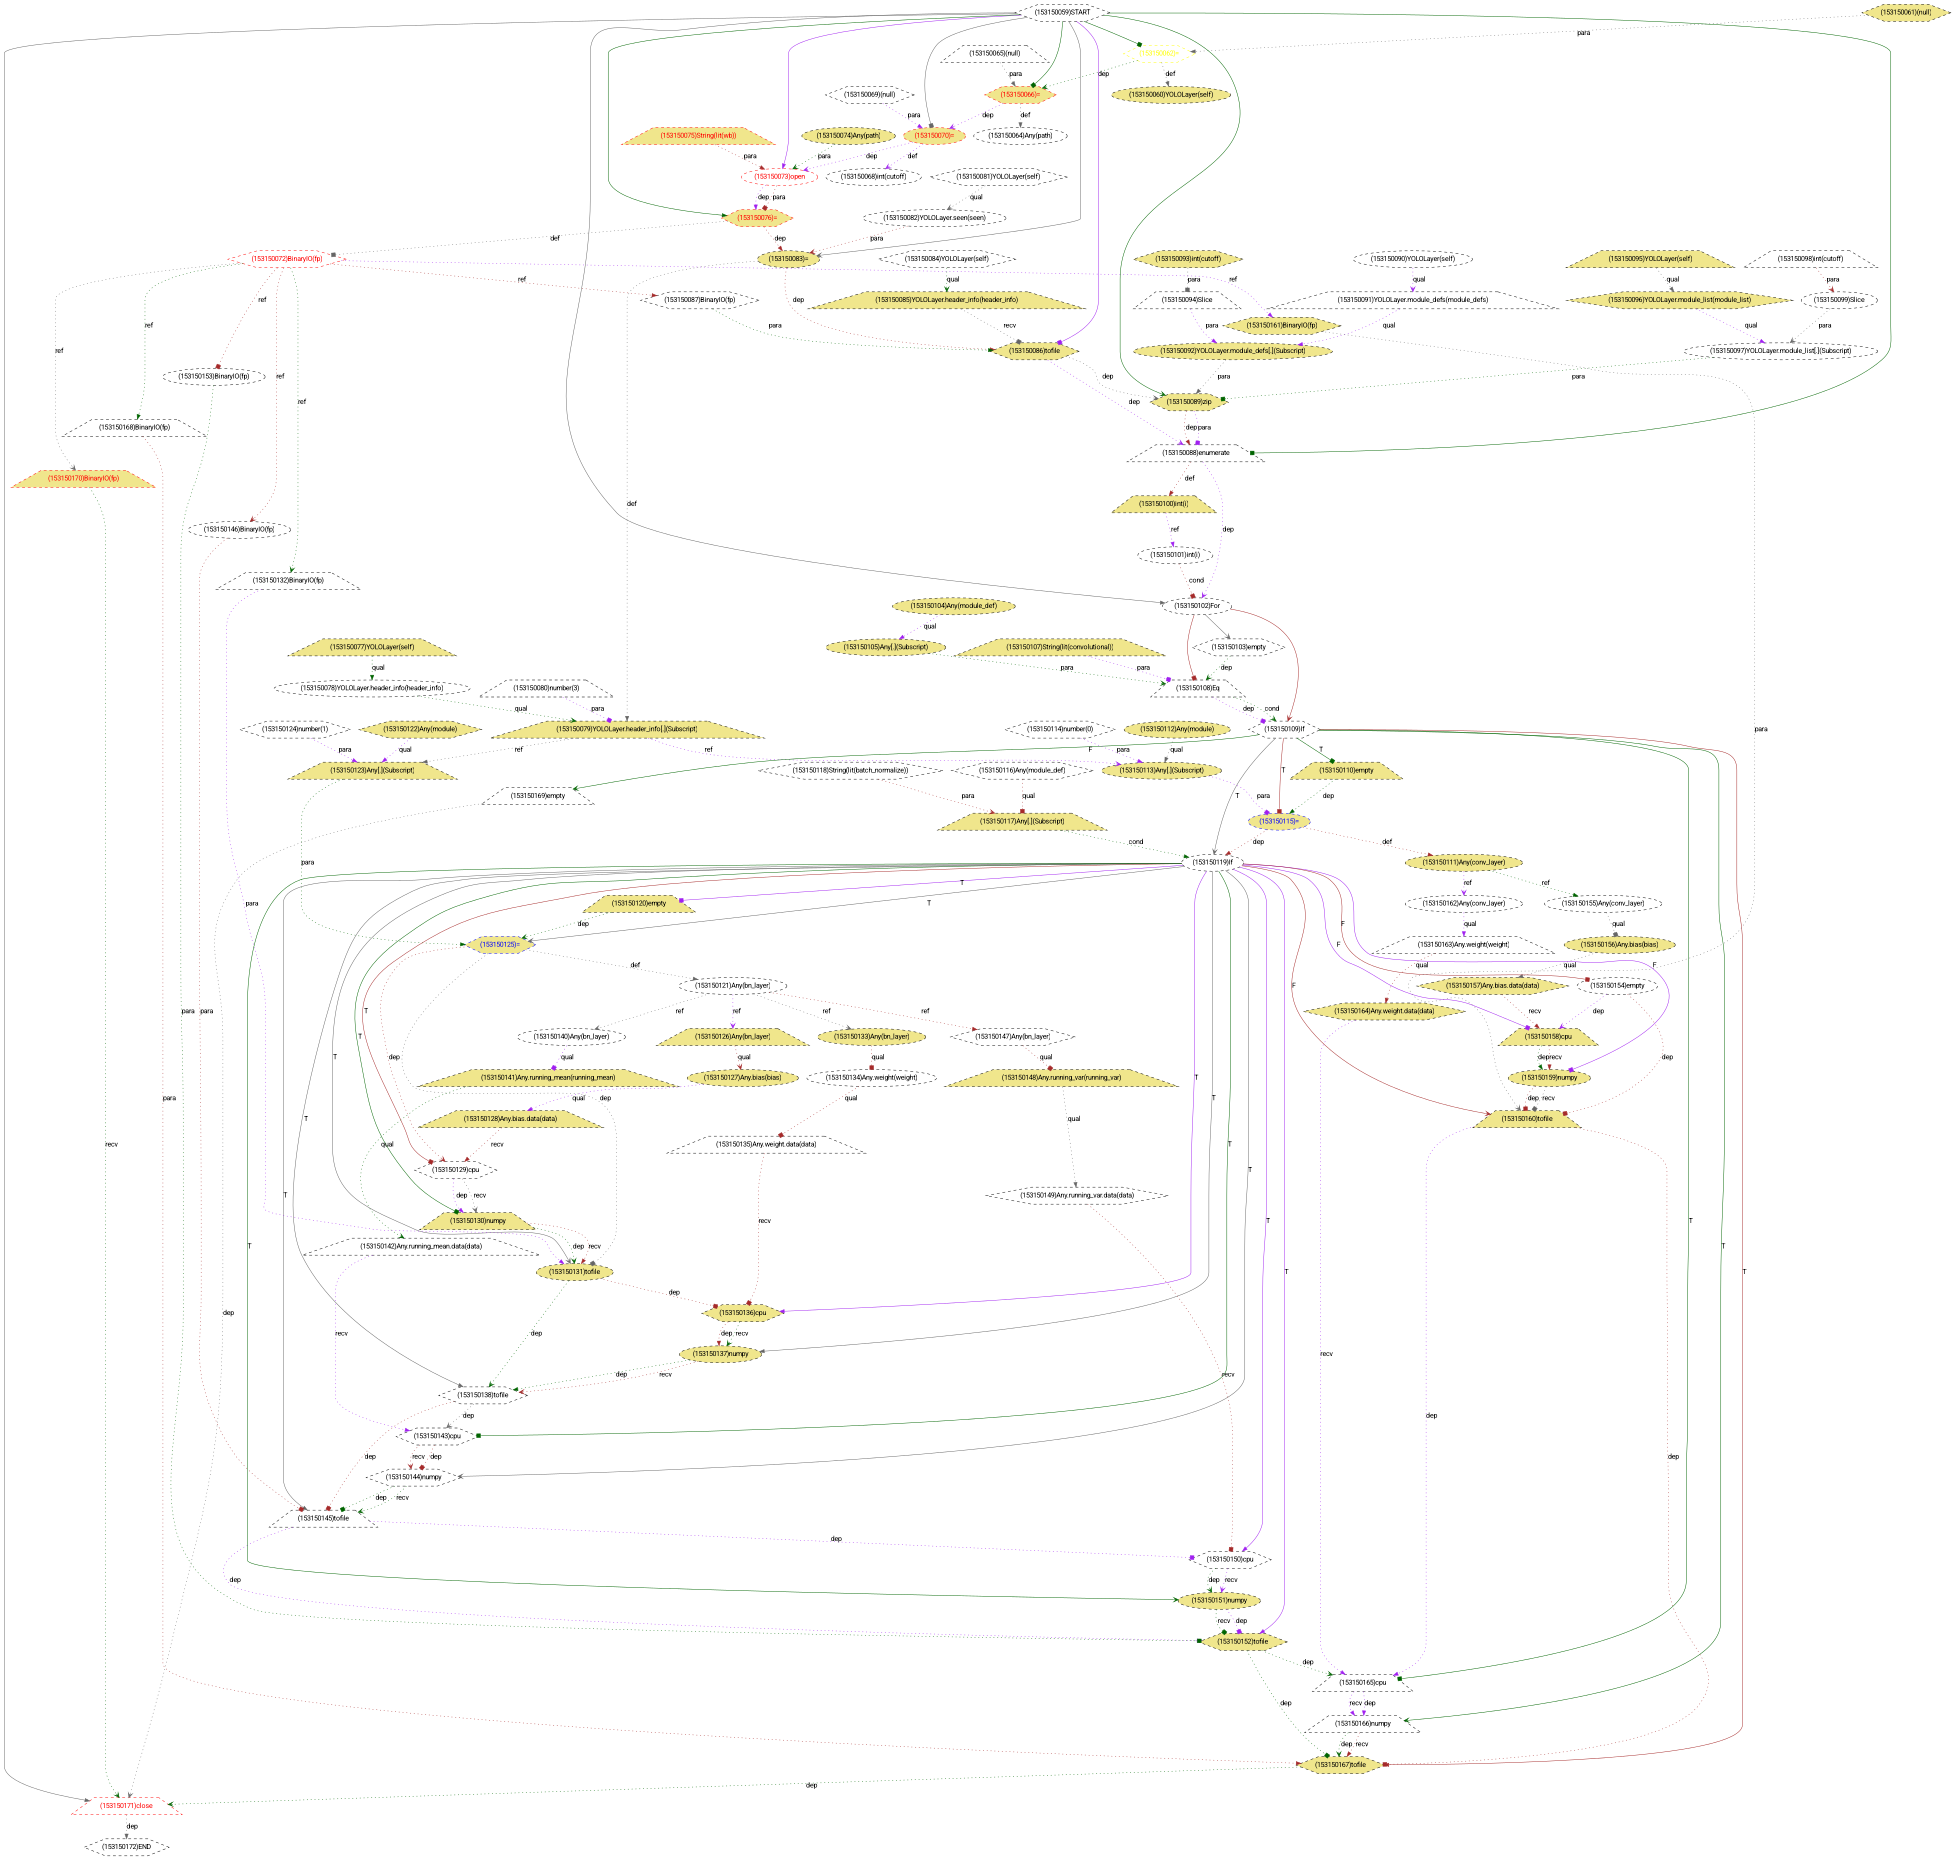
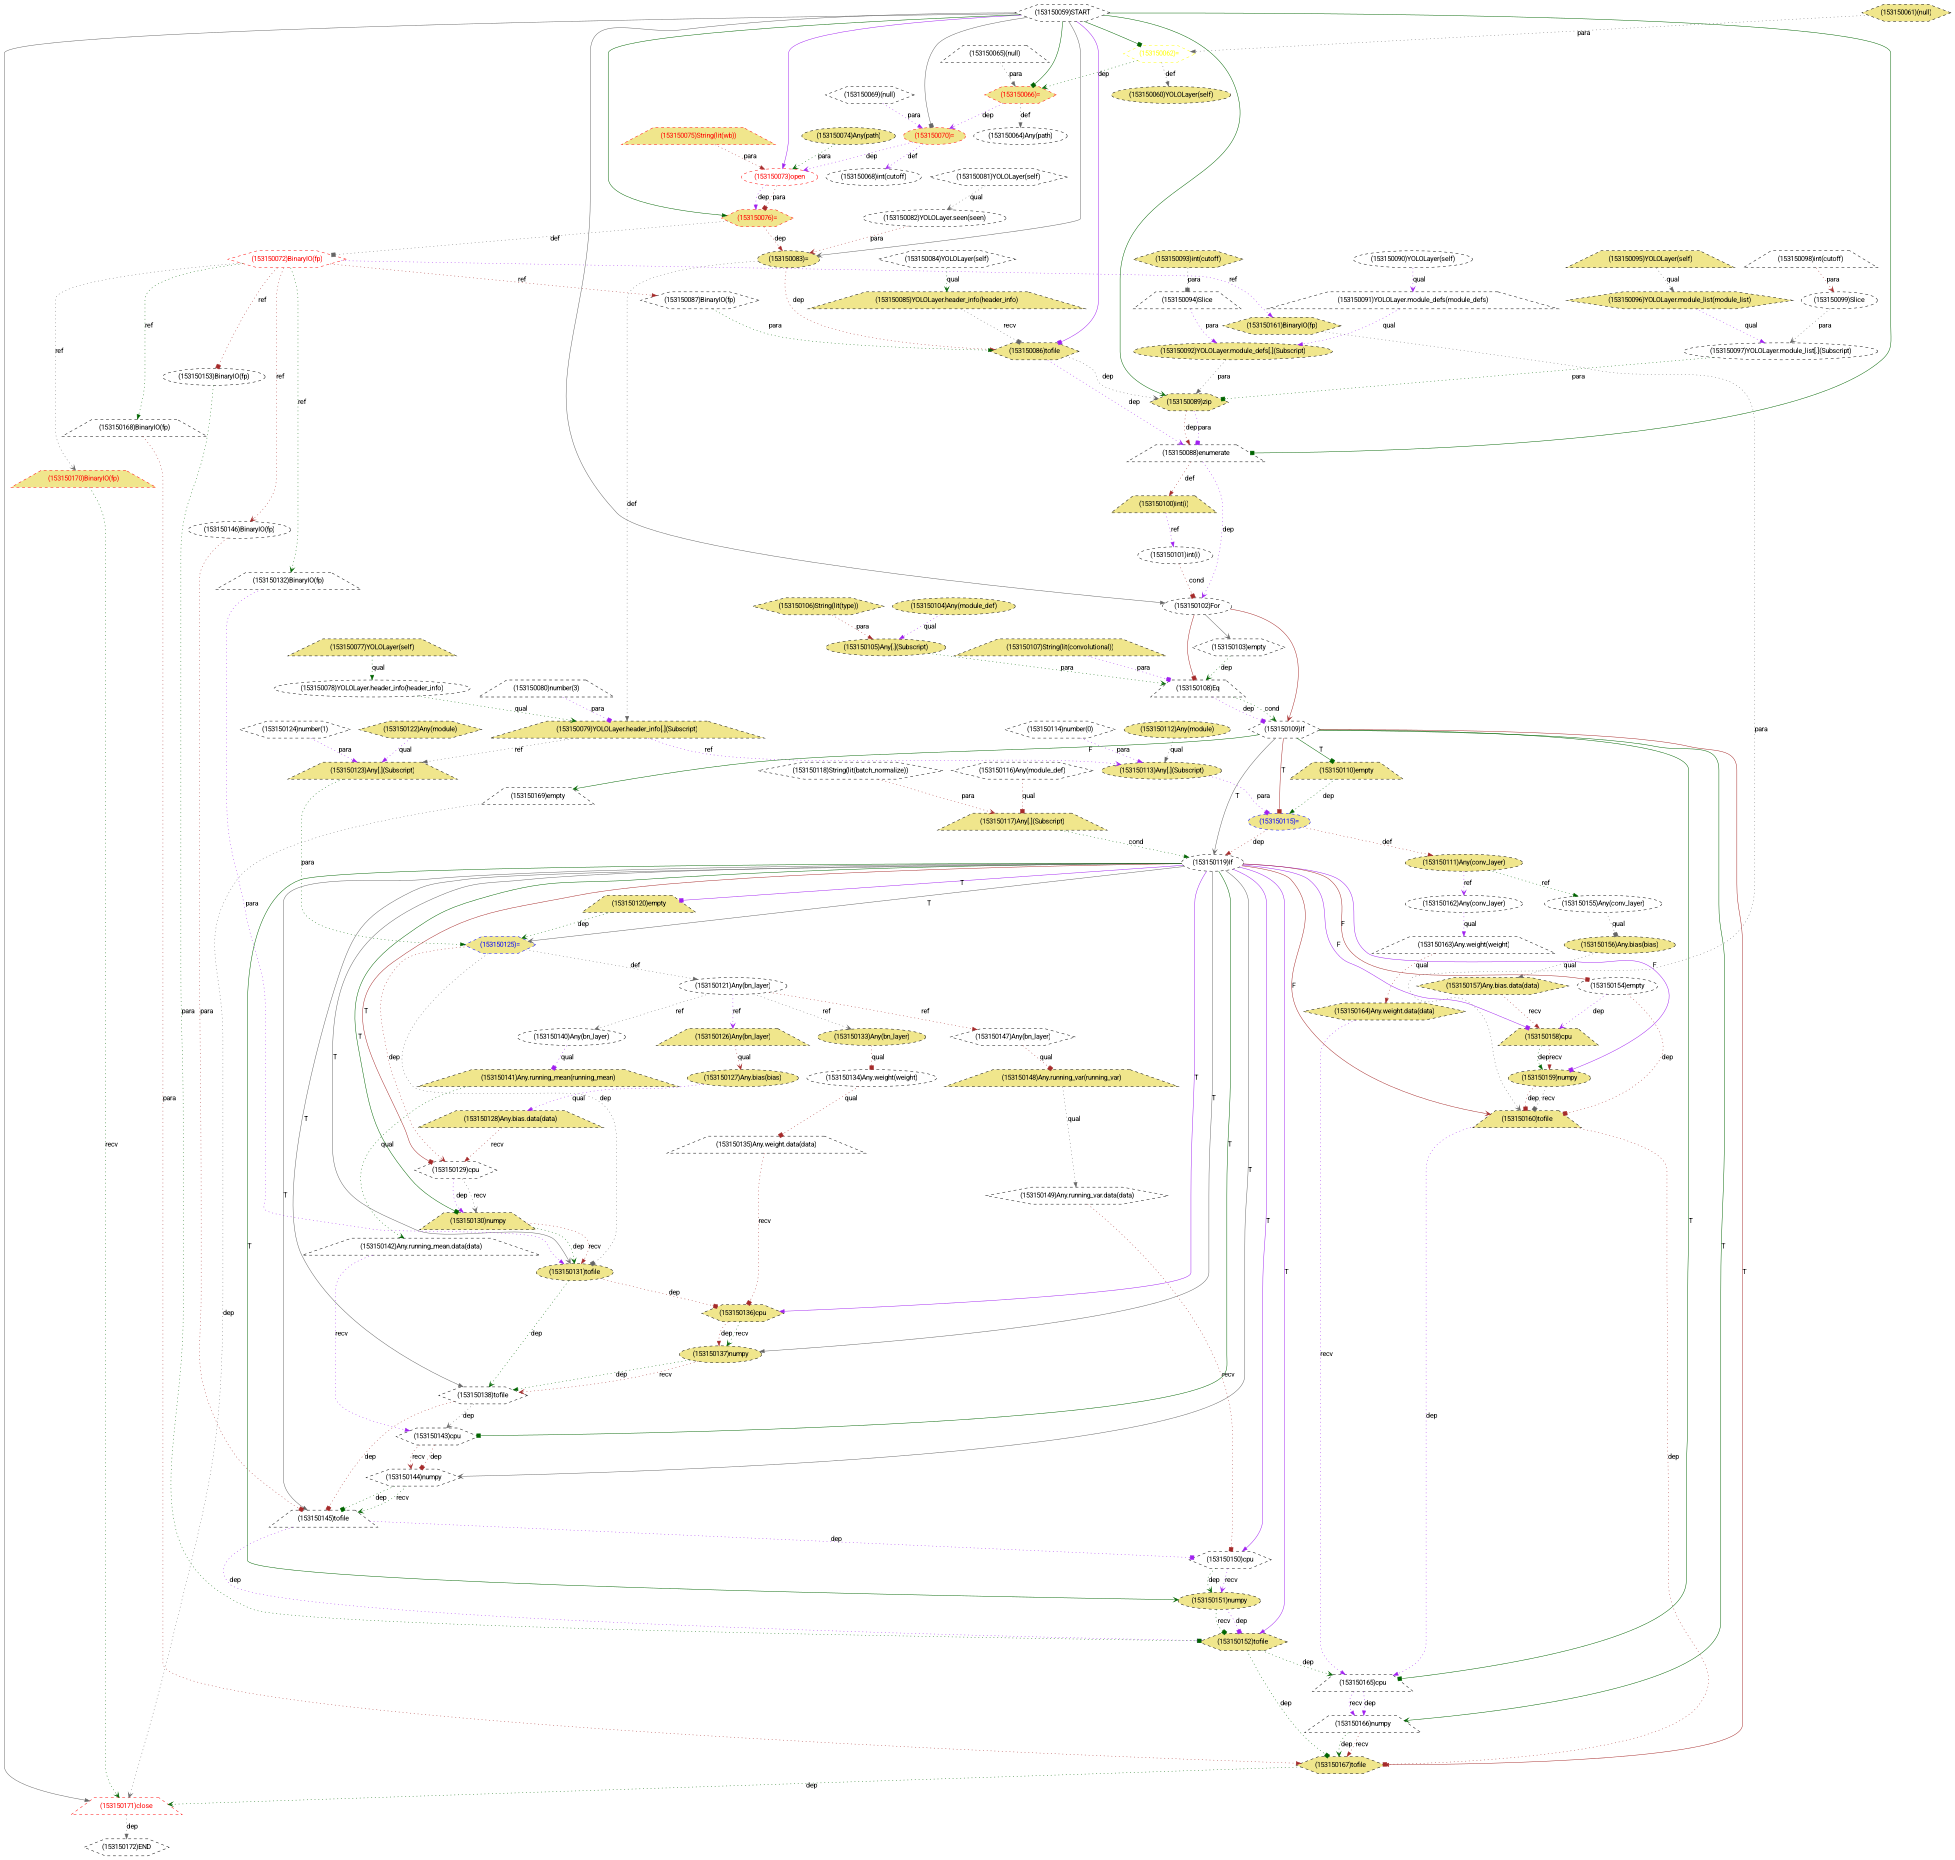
none -> (818, 606)
